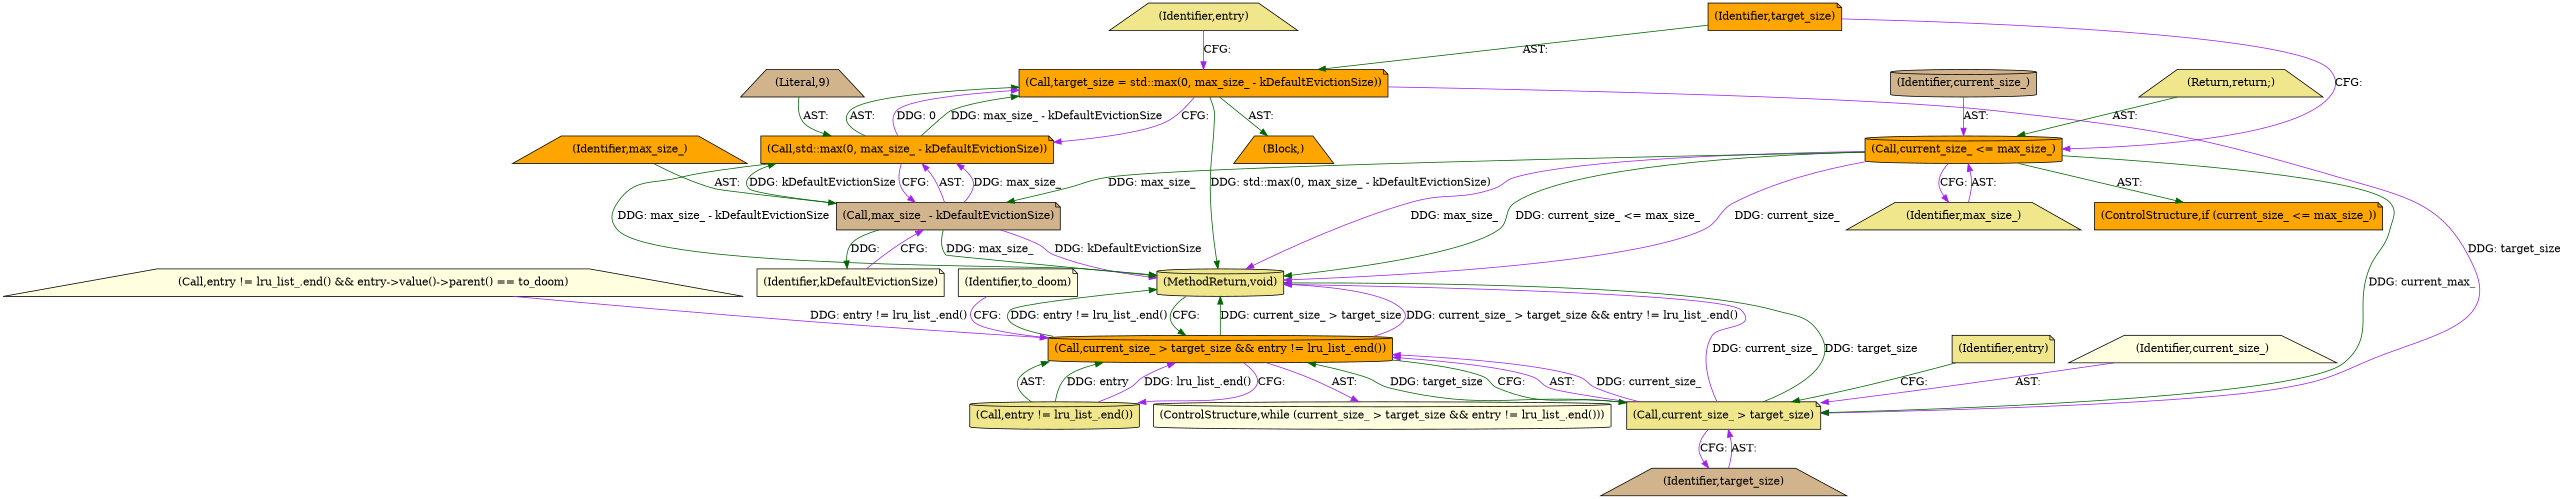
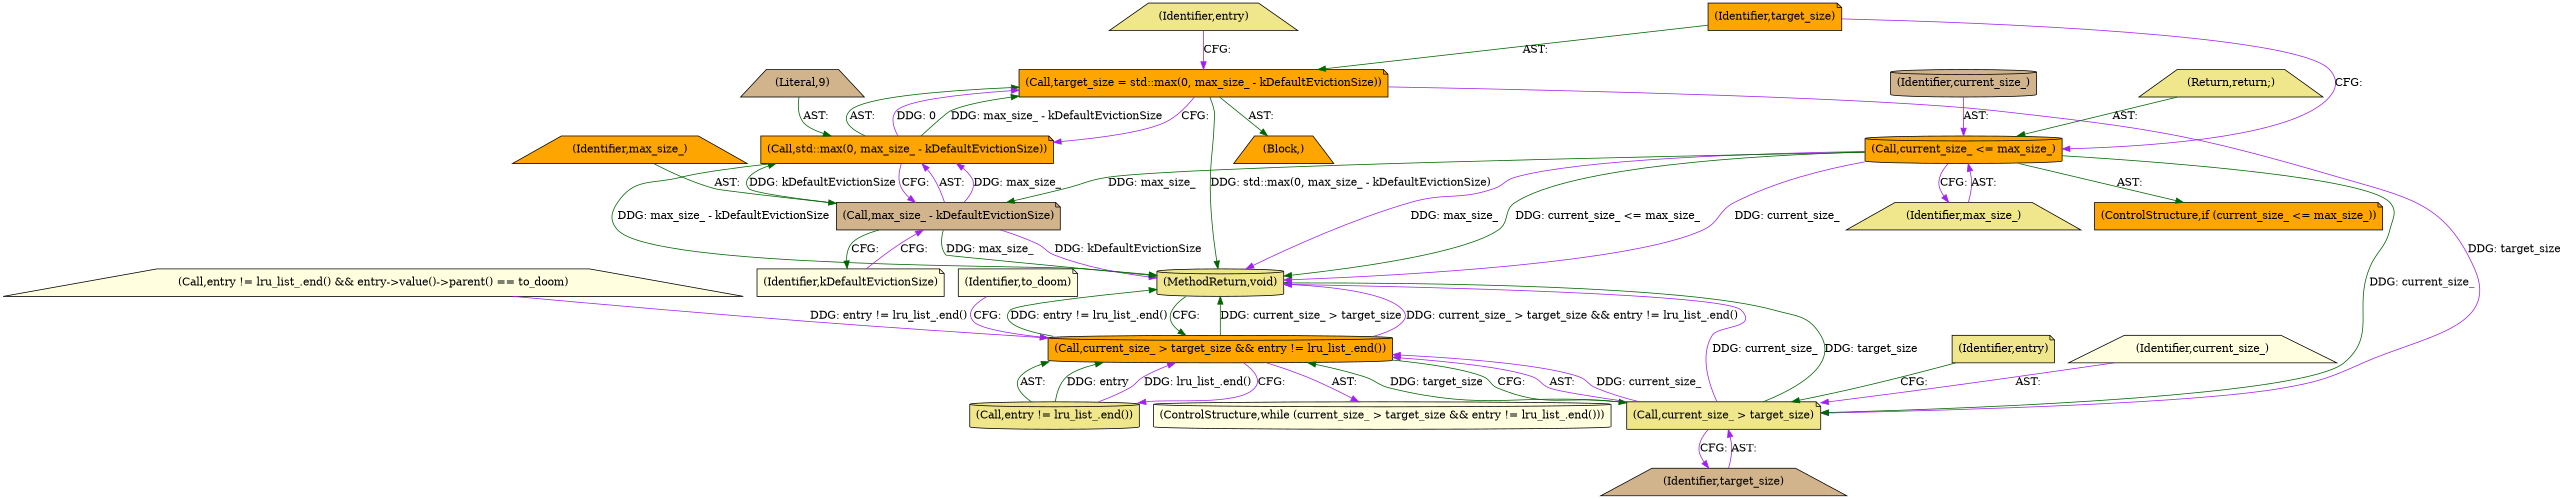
(867, 249) -> (867, 249)
(2422, 283) -> (2422, 283)
